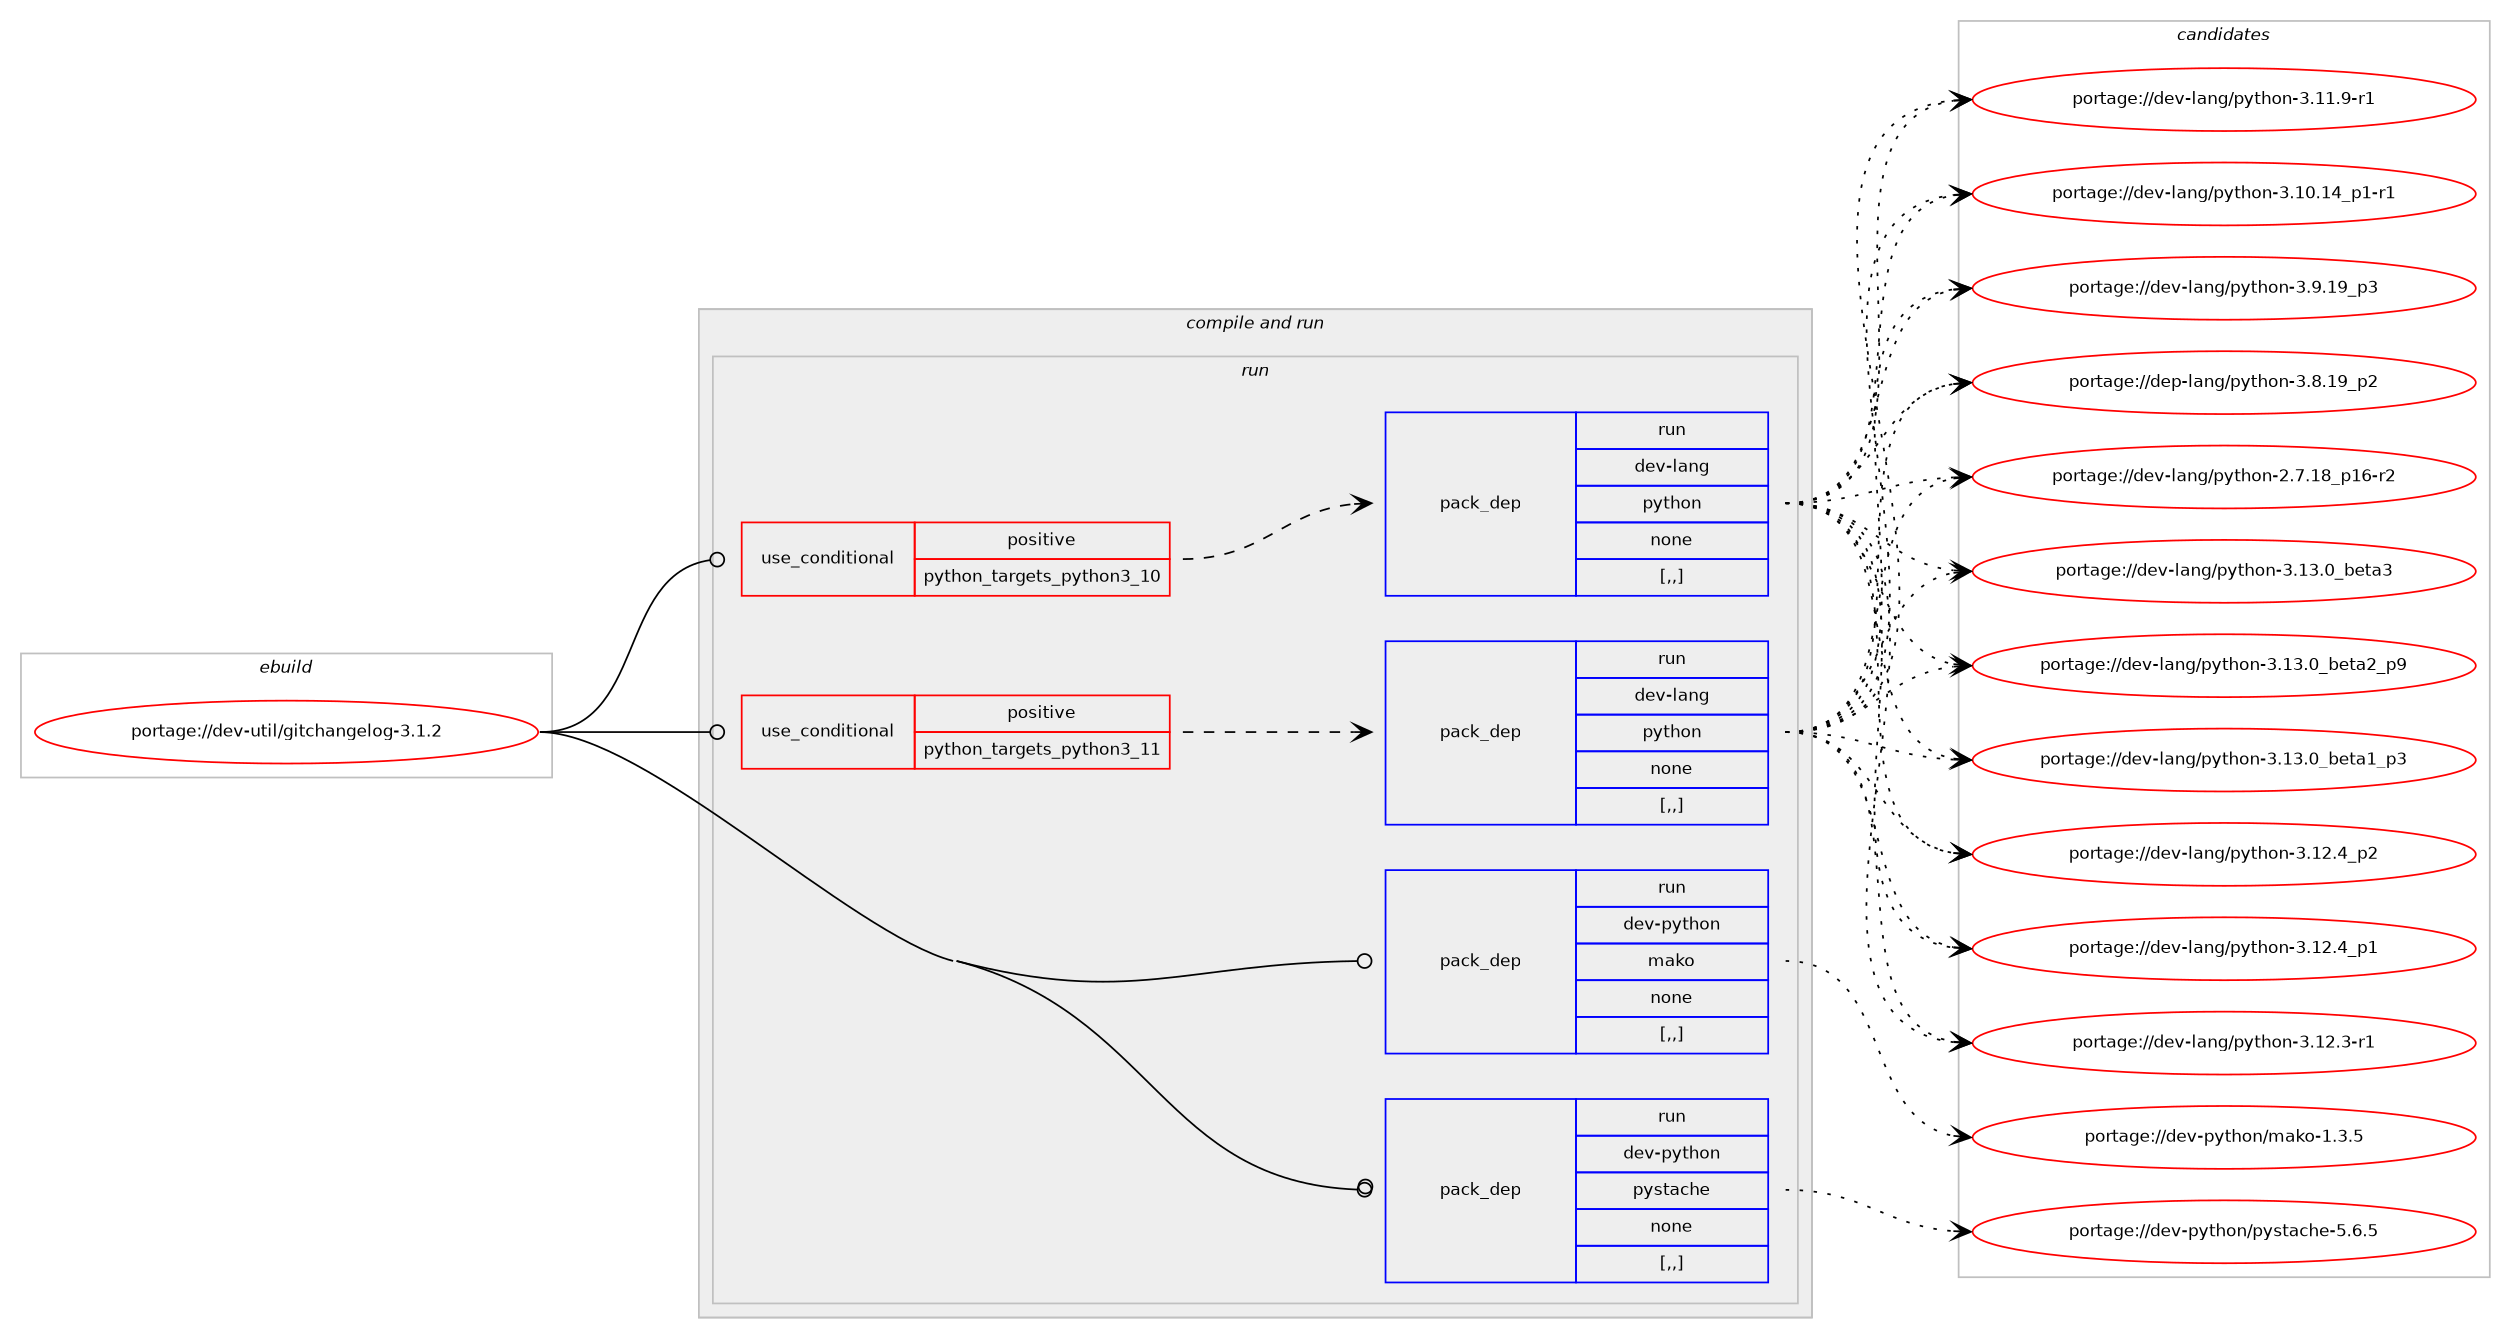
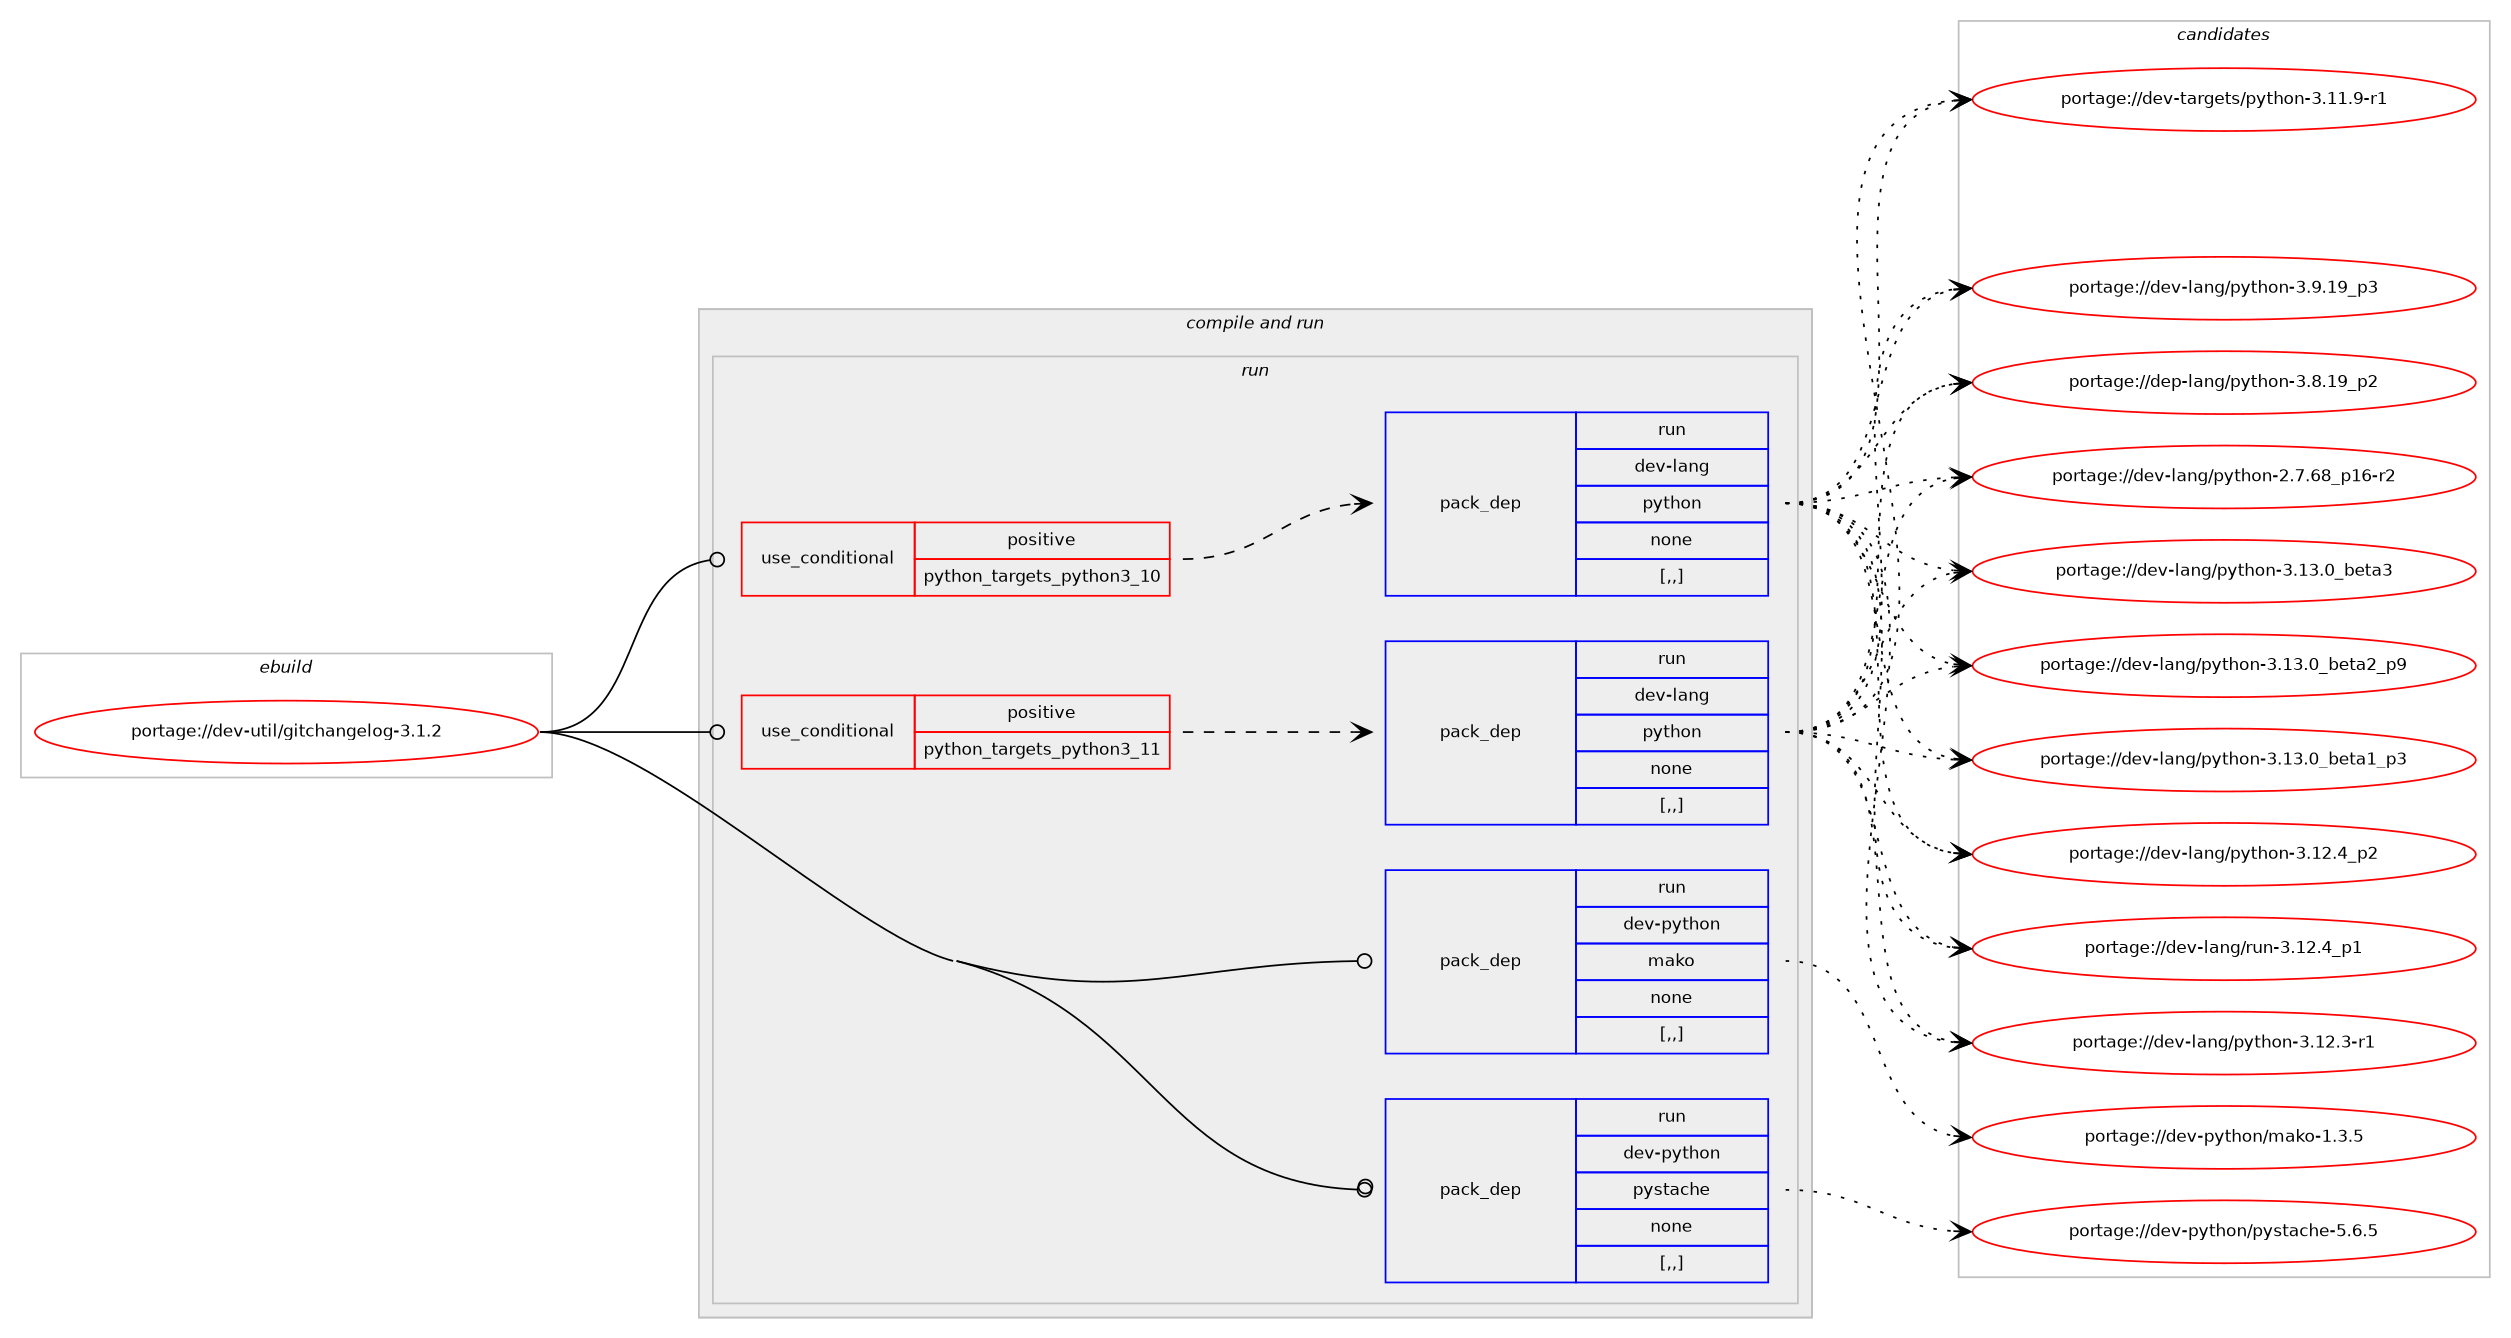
(2224, 100) -> (2224, 100)
(2224, 194) -> none
(2224, 477) -> (2224, 477)
(2224, 949) -> (2224, 949)
